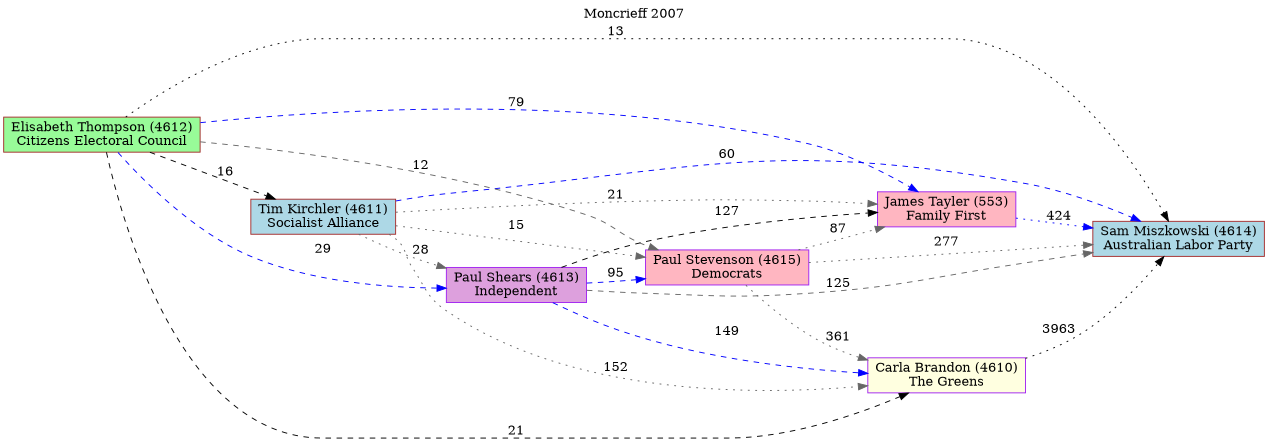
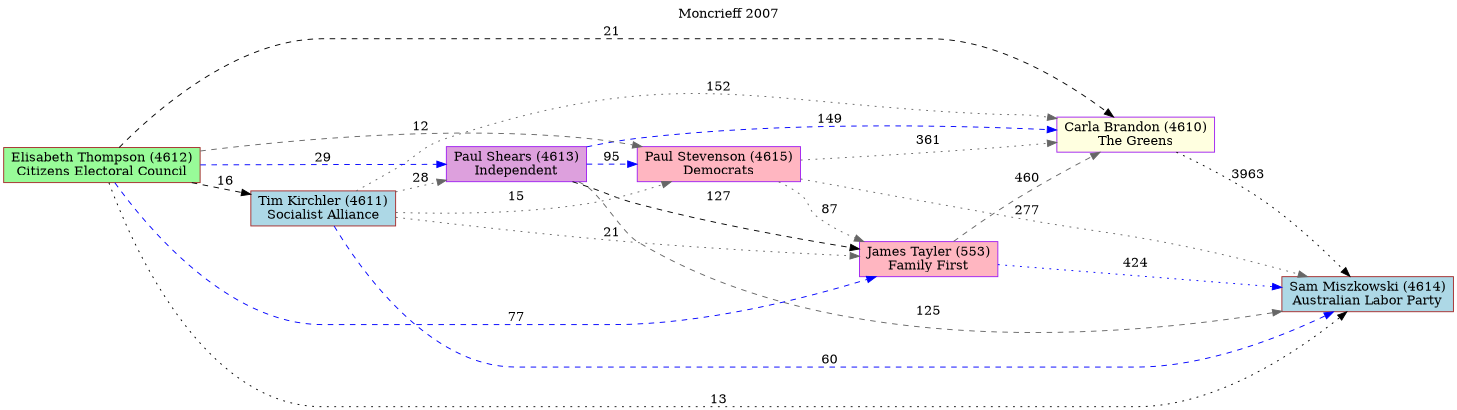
(516, 103) -> (516, 318)
none -> (1021, 196)
